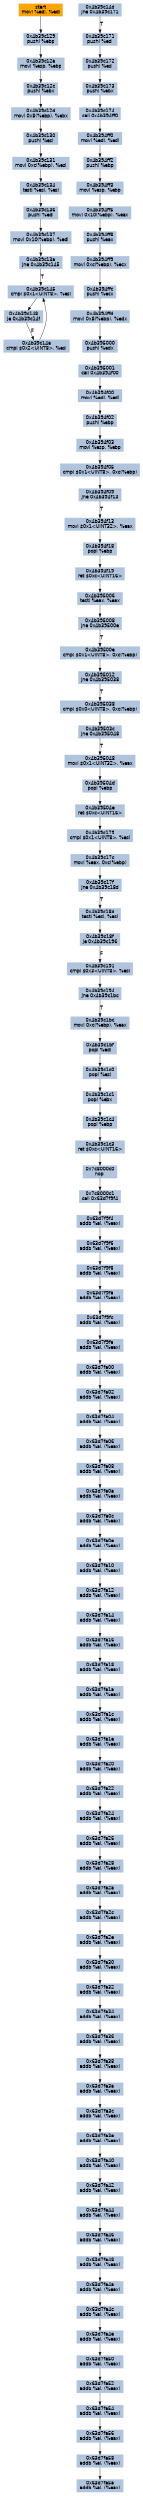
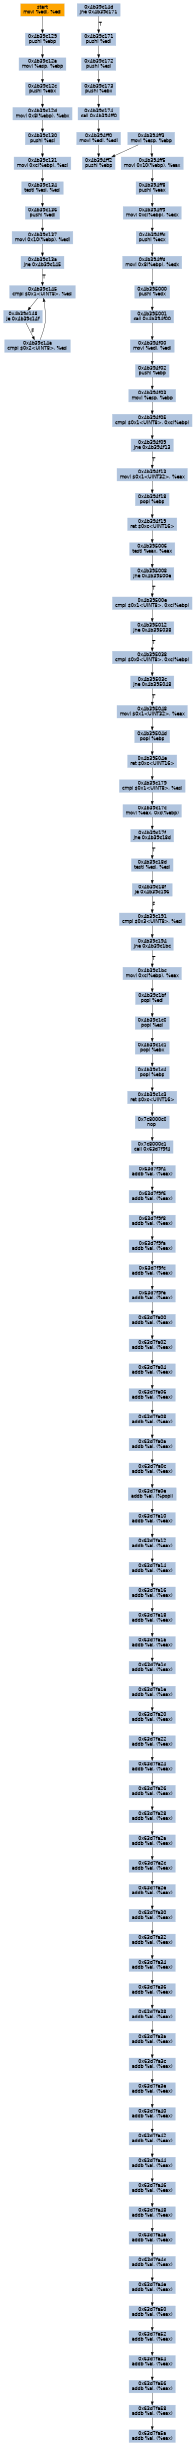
(100, 174) -> (126, 150)
(100, 1544) -> (152, 1494)
